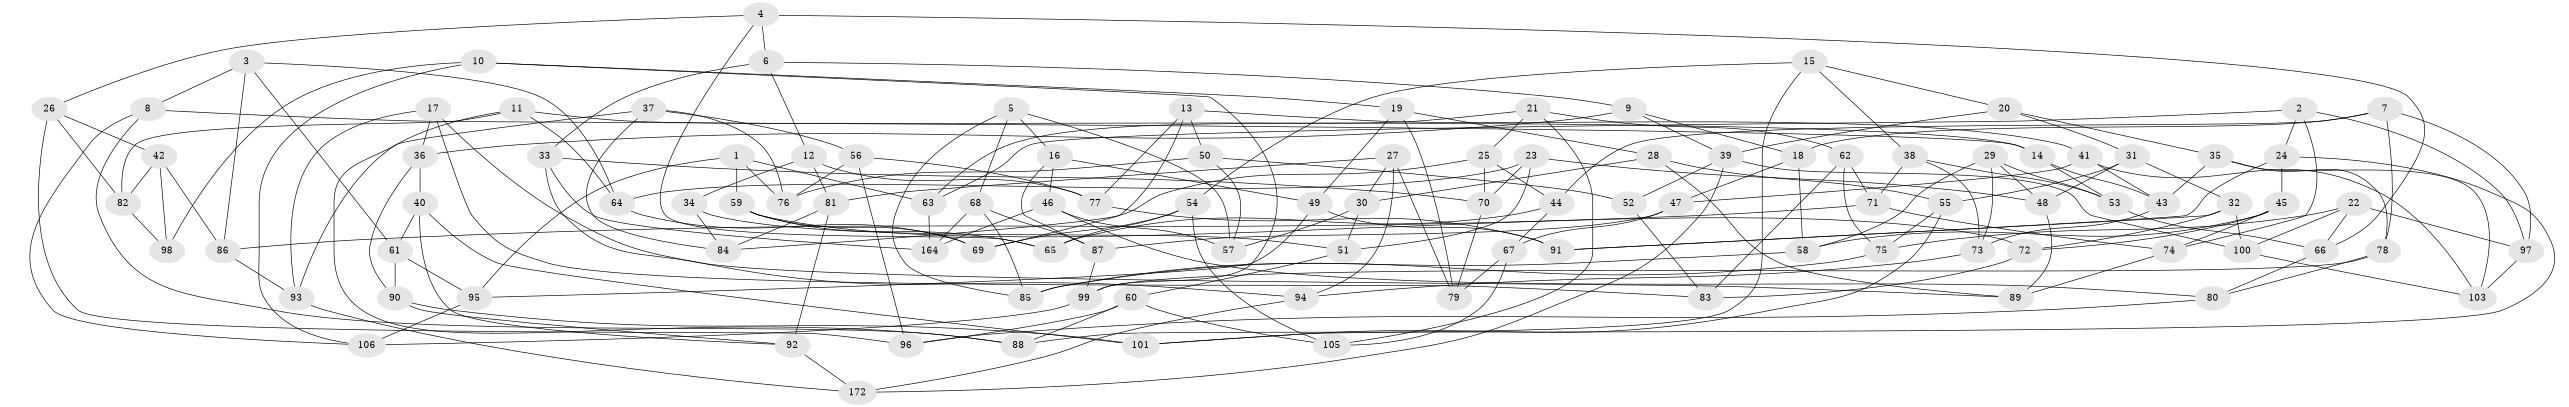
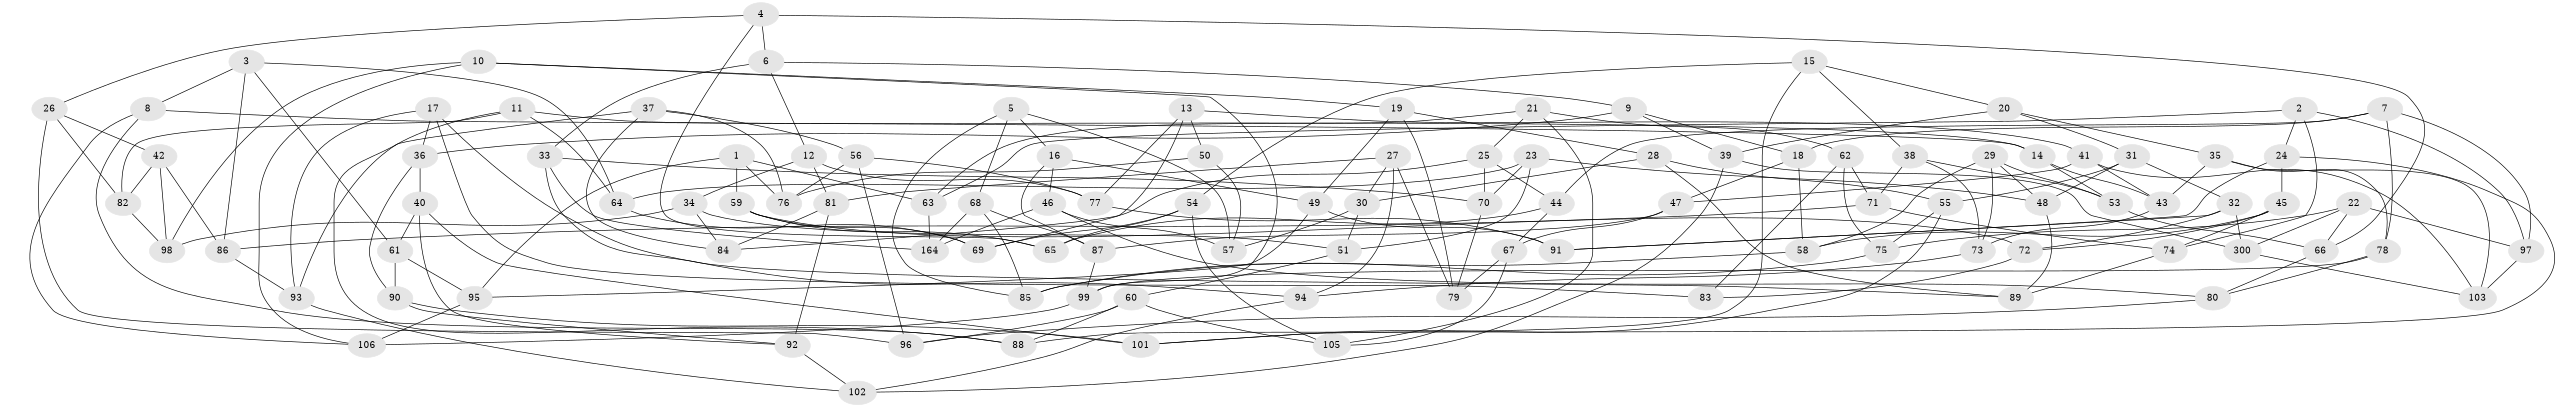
(1629, 204) -> none
none -> (427, 224)
(2242, 251) -> (2242, 251)
(858, 393) -> (858, 393)
